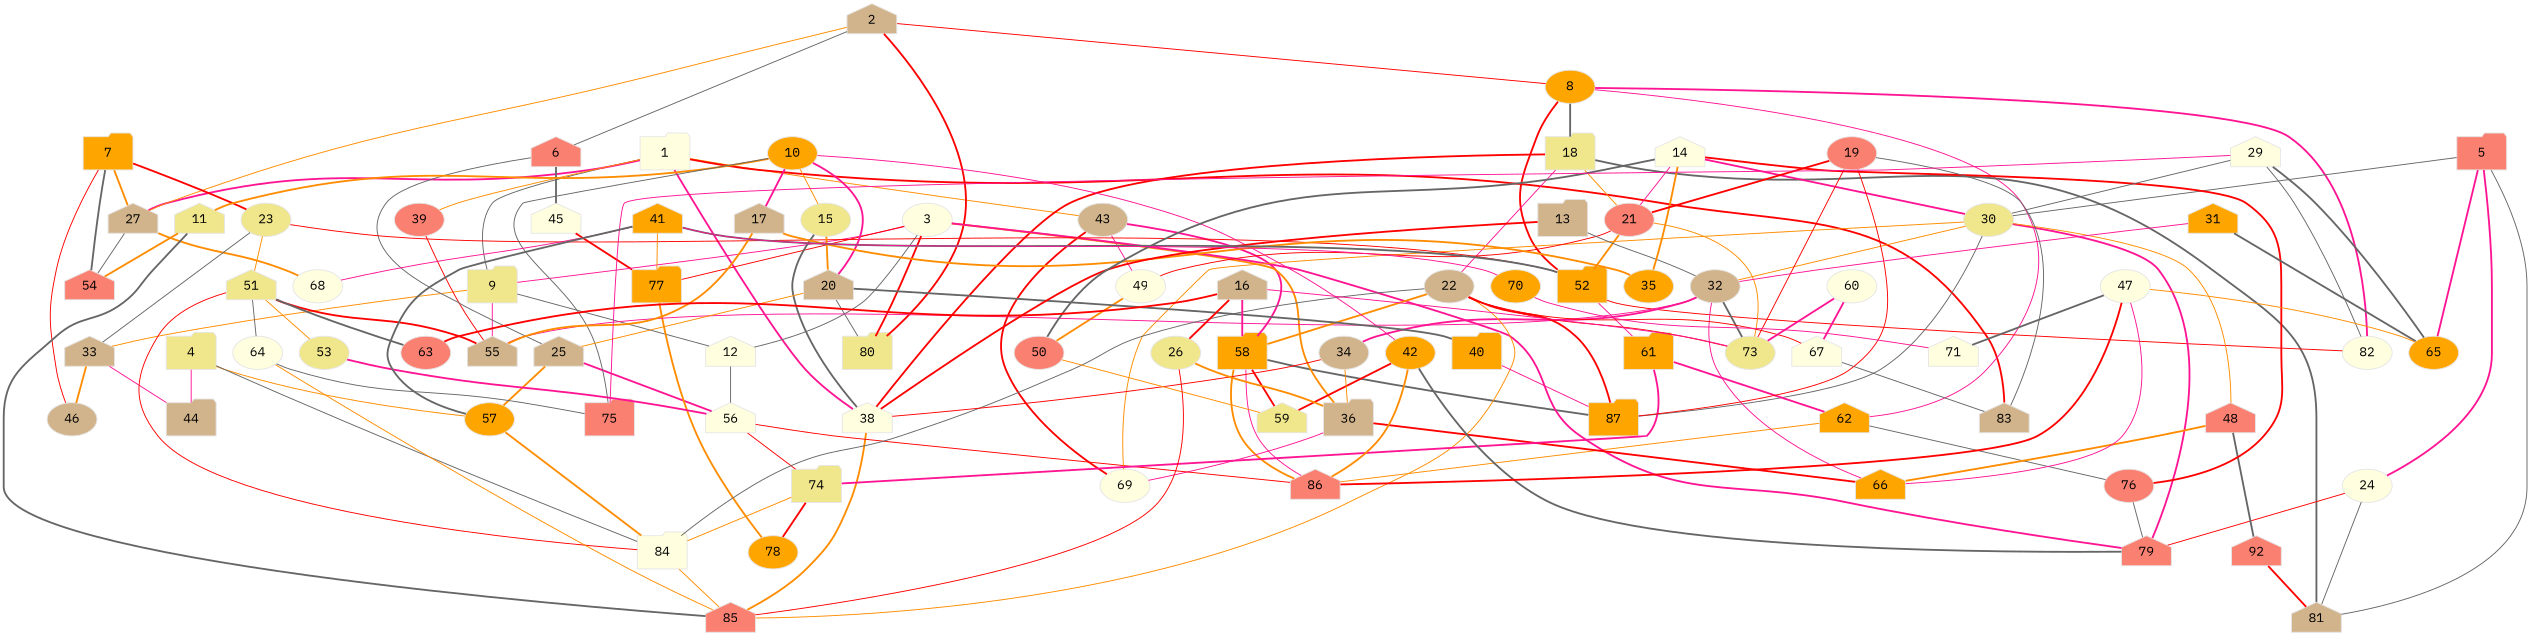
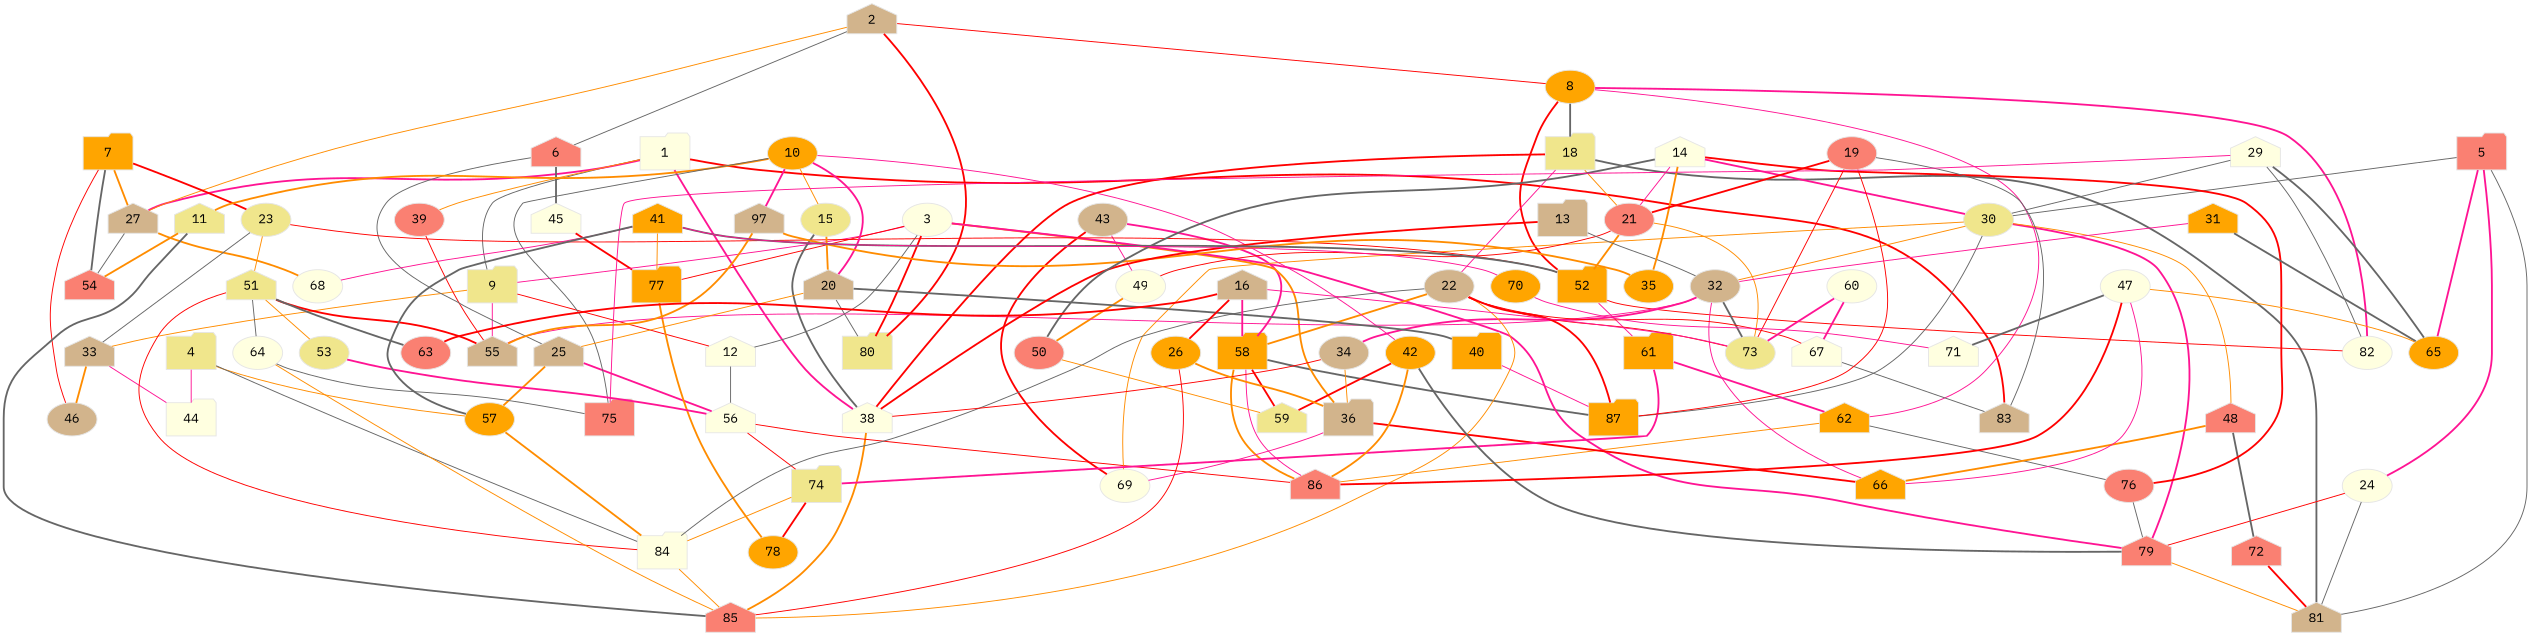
(904, 191) -> none
(759, 220) -> (759, 220)
(604, 317) -> (604, 317)
(1176, 353) -> (1176, 353)
(191, 419) -> (191, 419)
(2256, 552) -> (2256, 552)
none -> (2235, 587)
